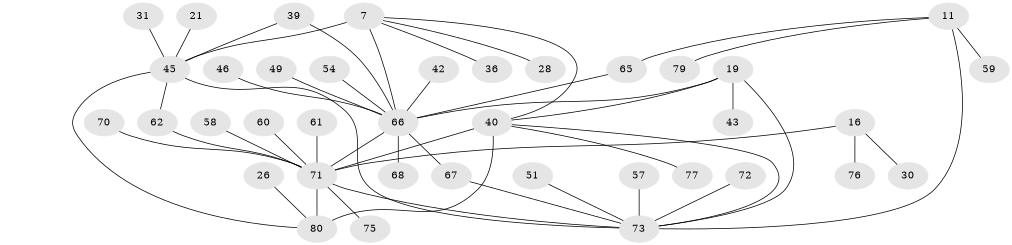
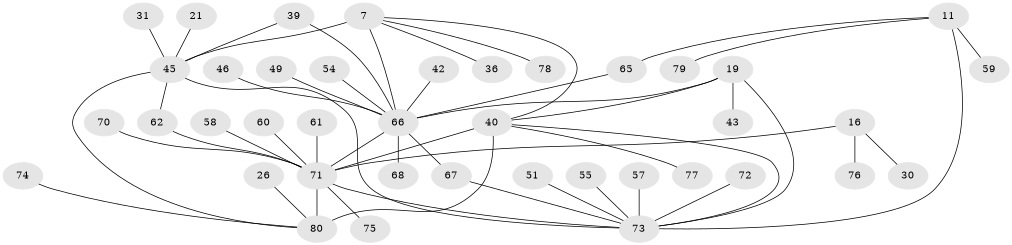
(545, 69) -> (545, 69)
none -> (23, 176)
none -> (586, 176)
